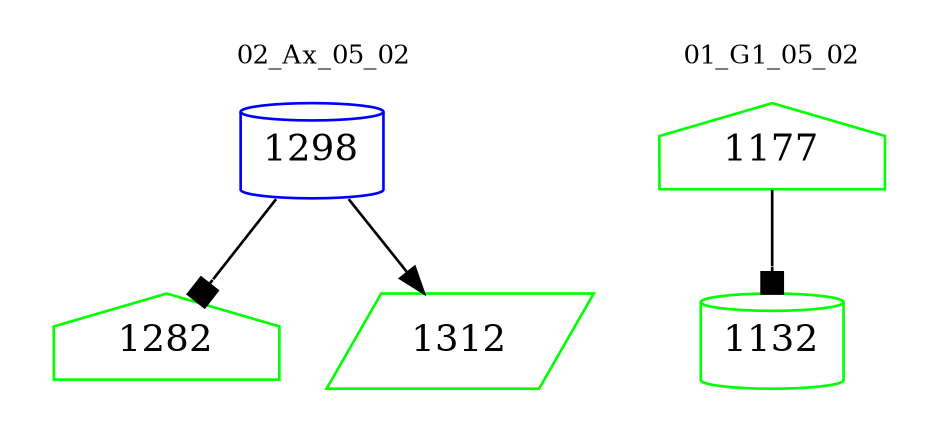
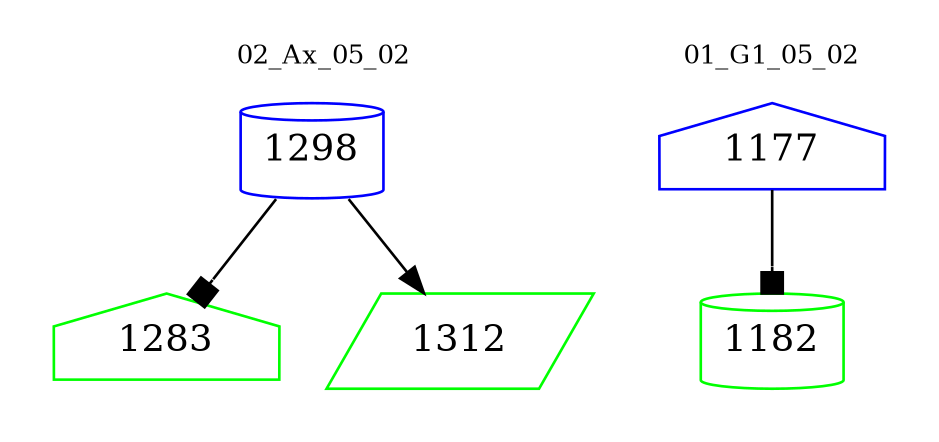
(772, 151) -> (772, 151)
(167, 341) -> (167, 341)
(772, 341) -> (772, 341)
